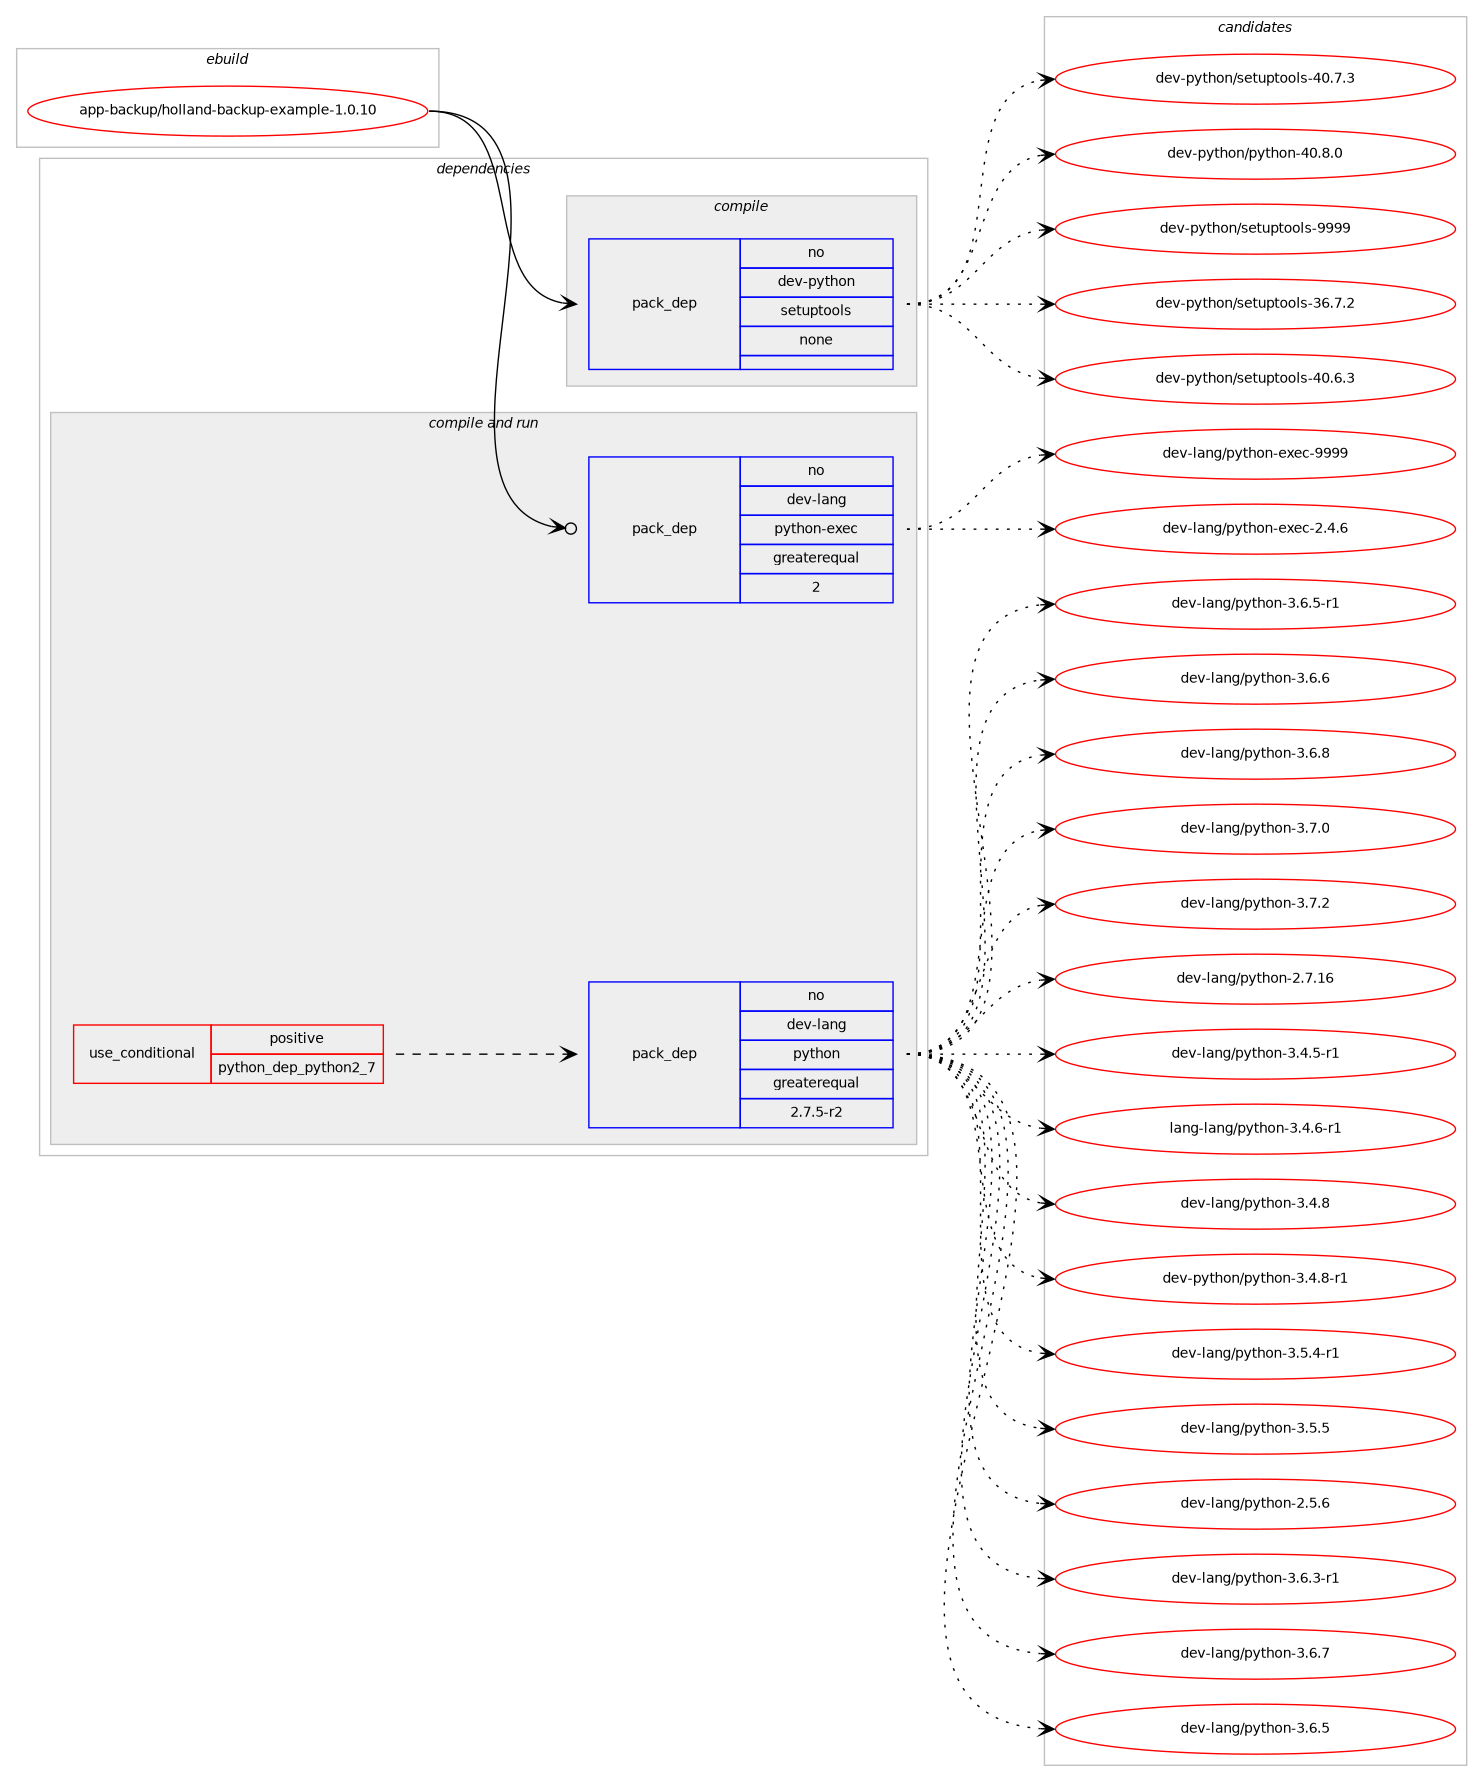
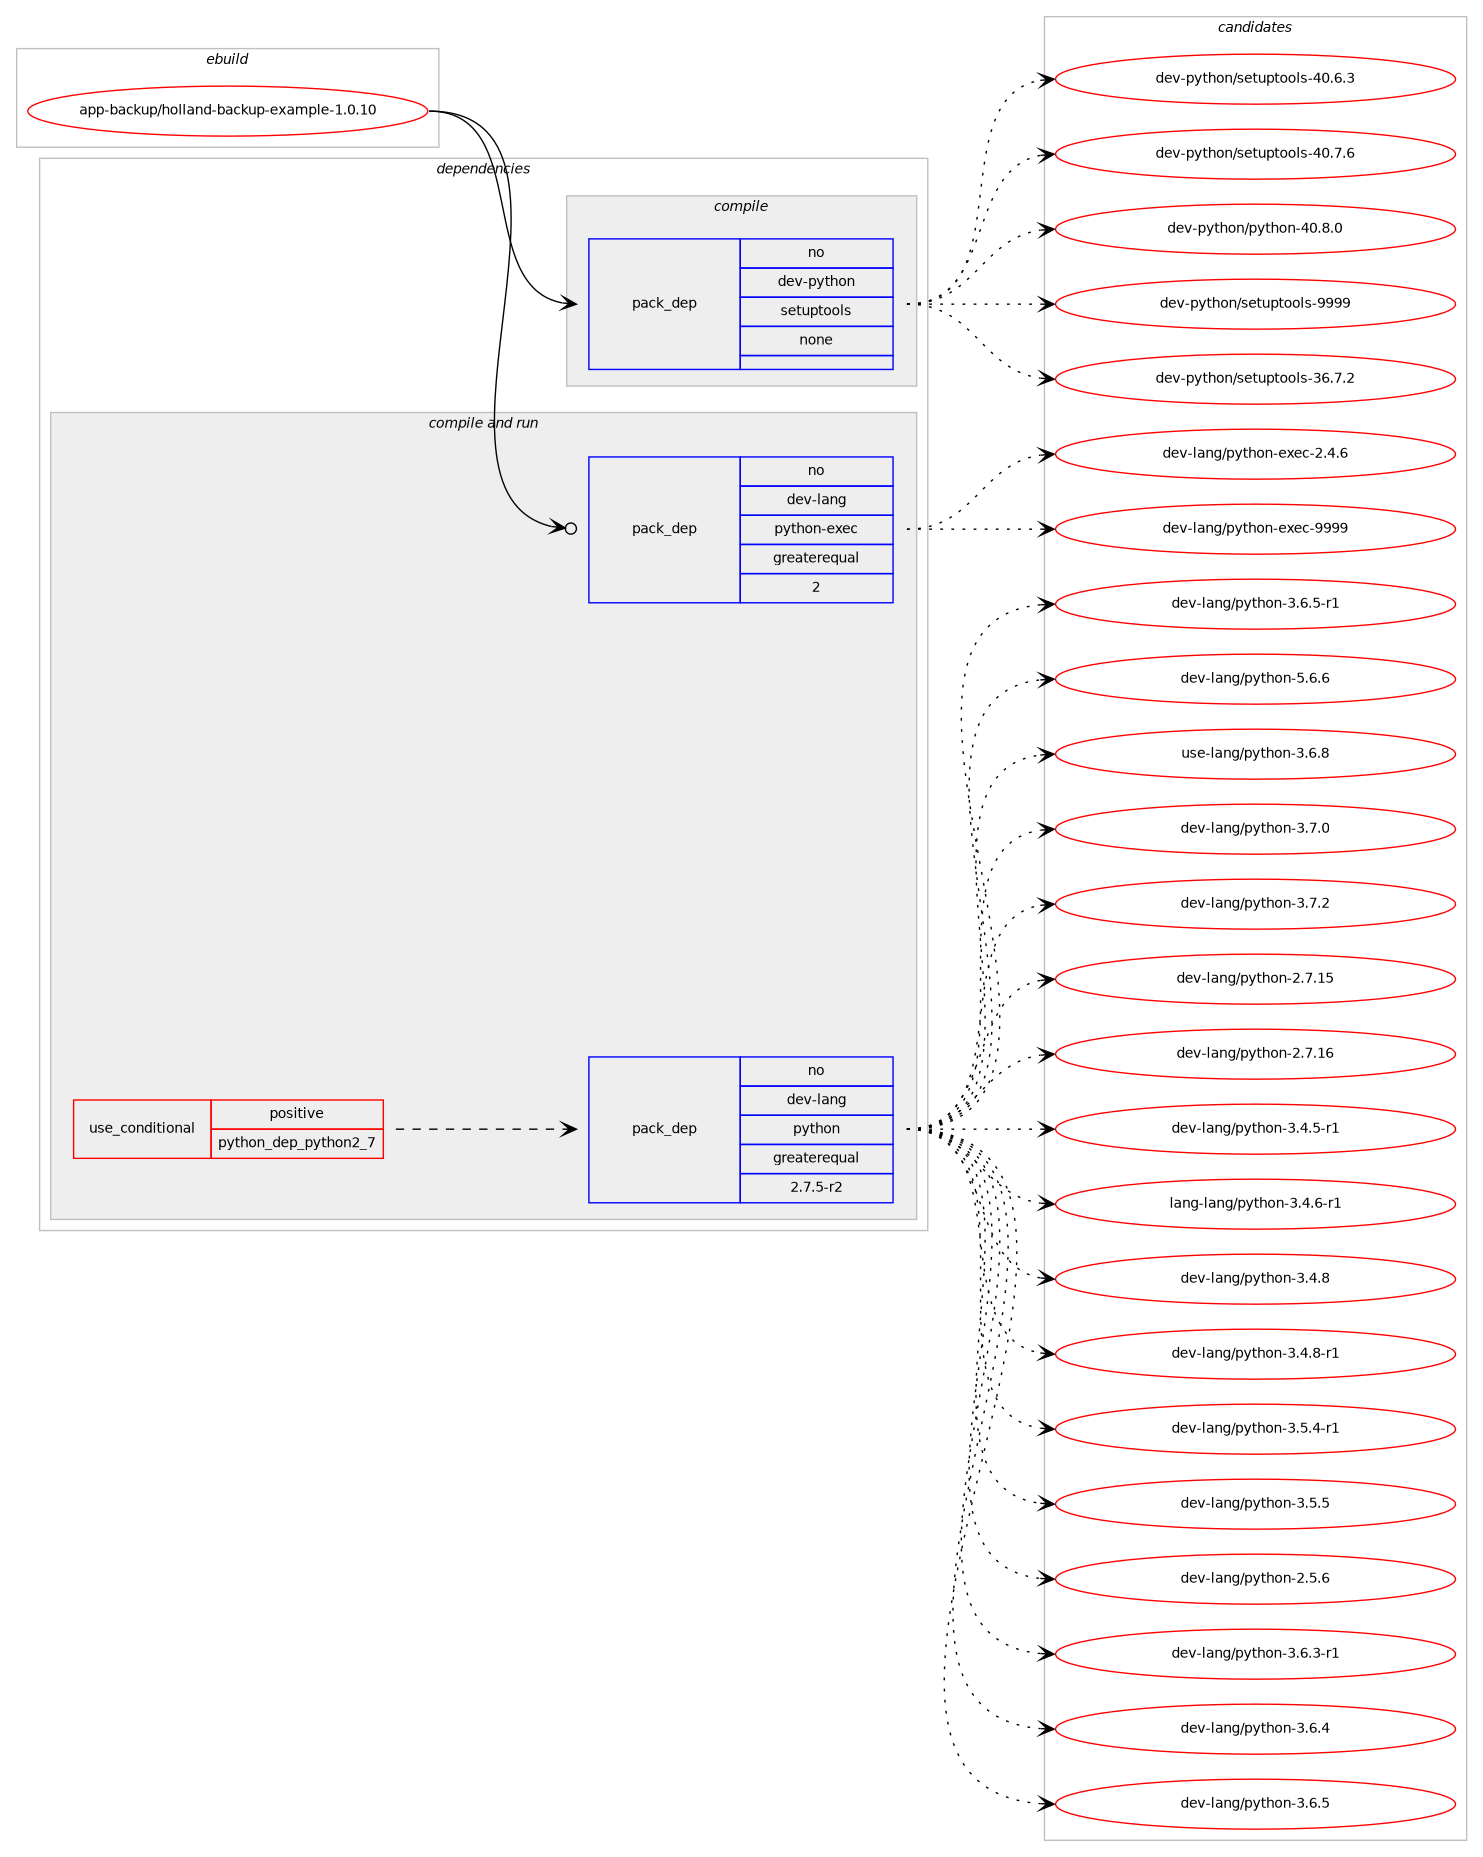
(1256, 79) -> (1256, 154)
(1256, 679) -> (1256, 679)
(1256, 754) -> (1256, 754)
none -> (1256, 979)
(1256, 1279) -> (1256, 1354)
(1256, 1654) -> (1256, 1729)
